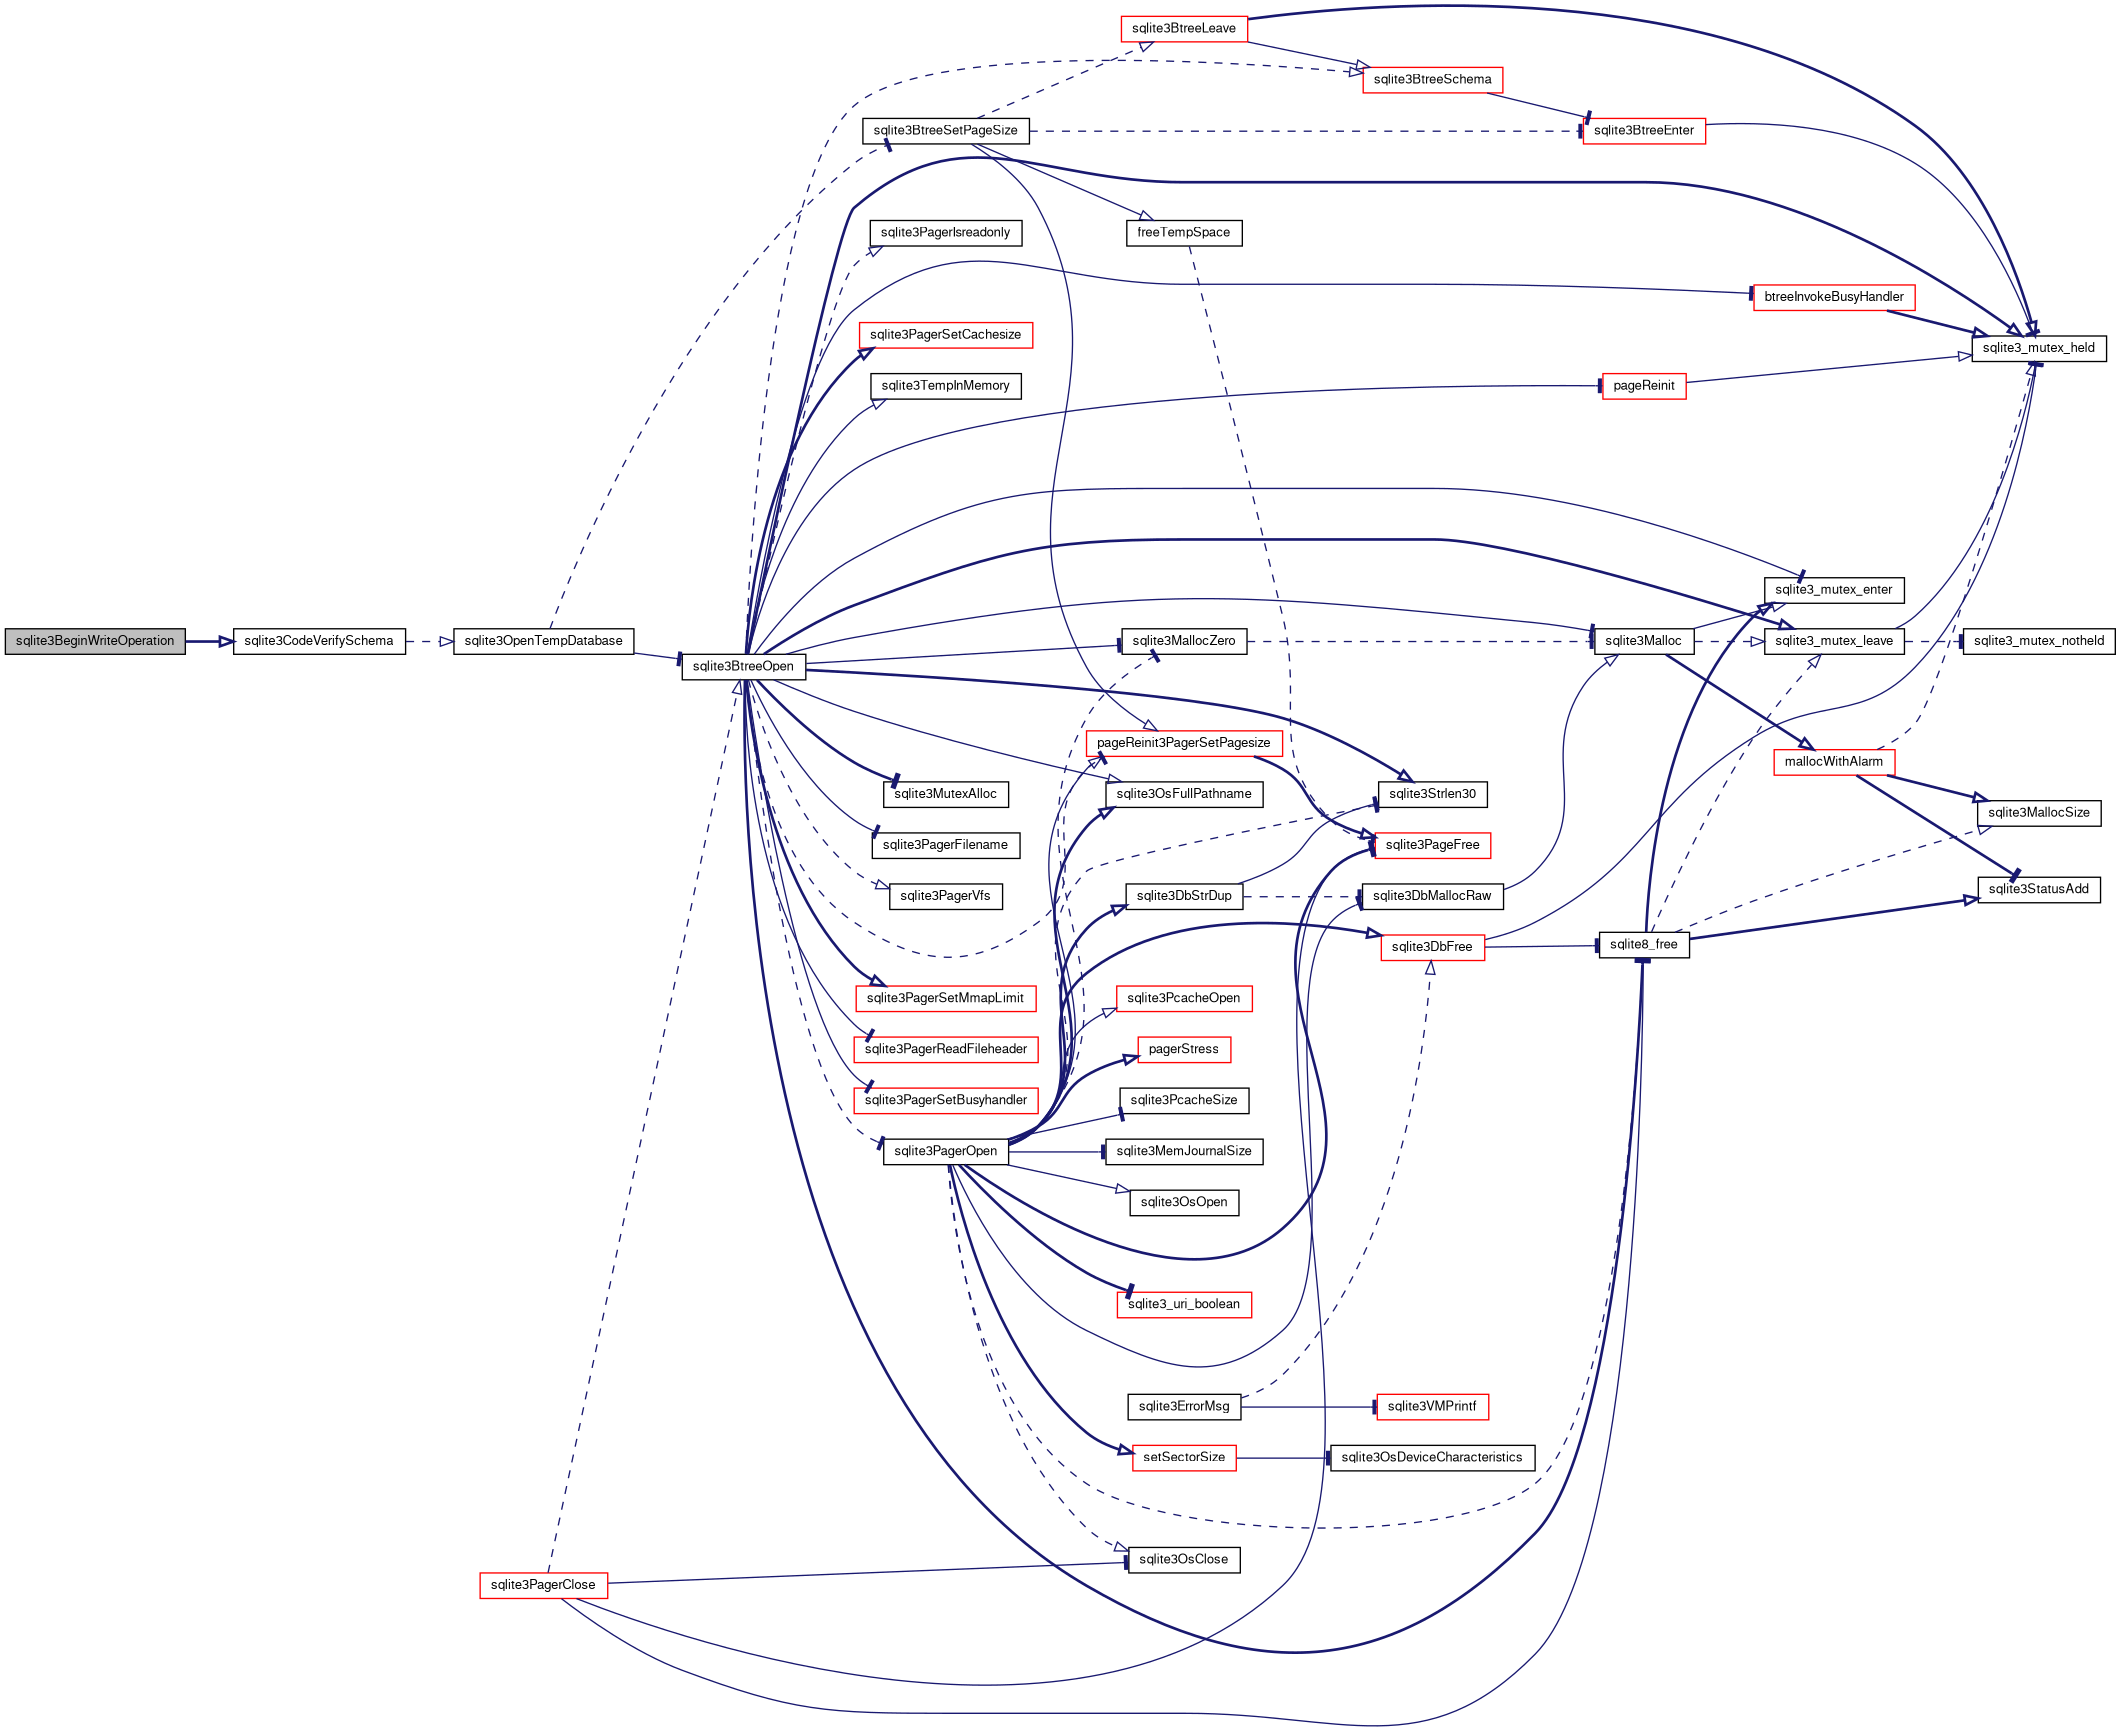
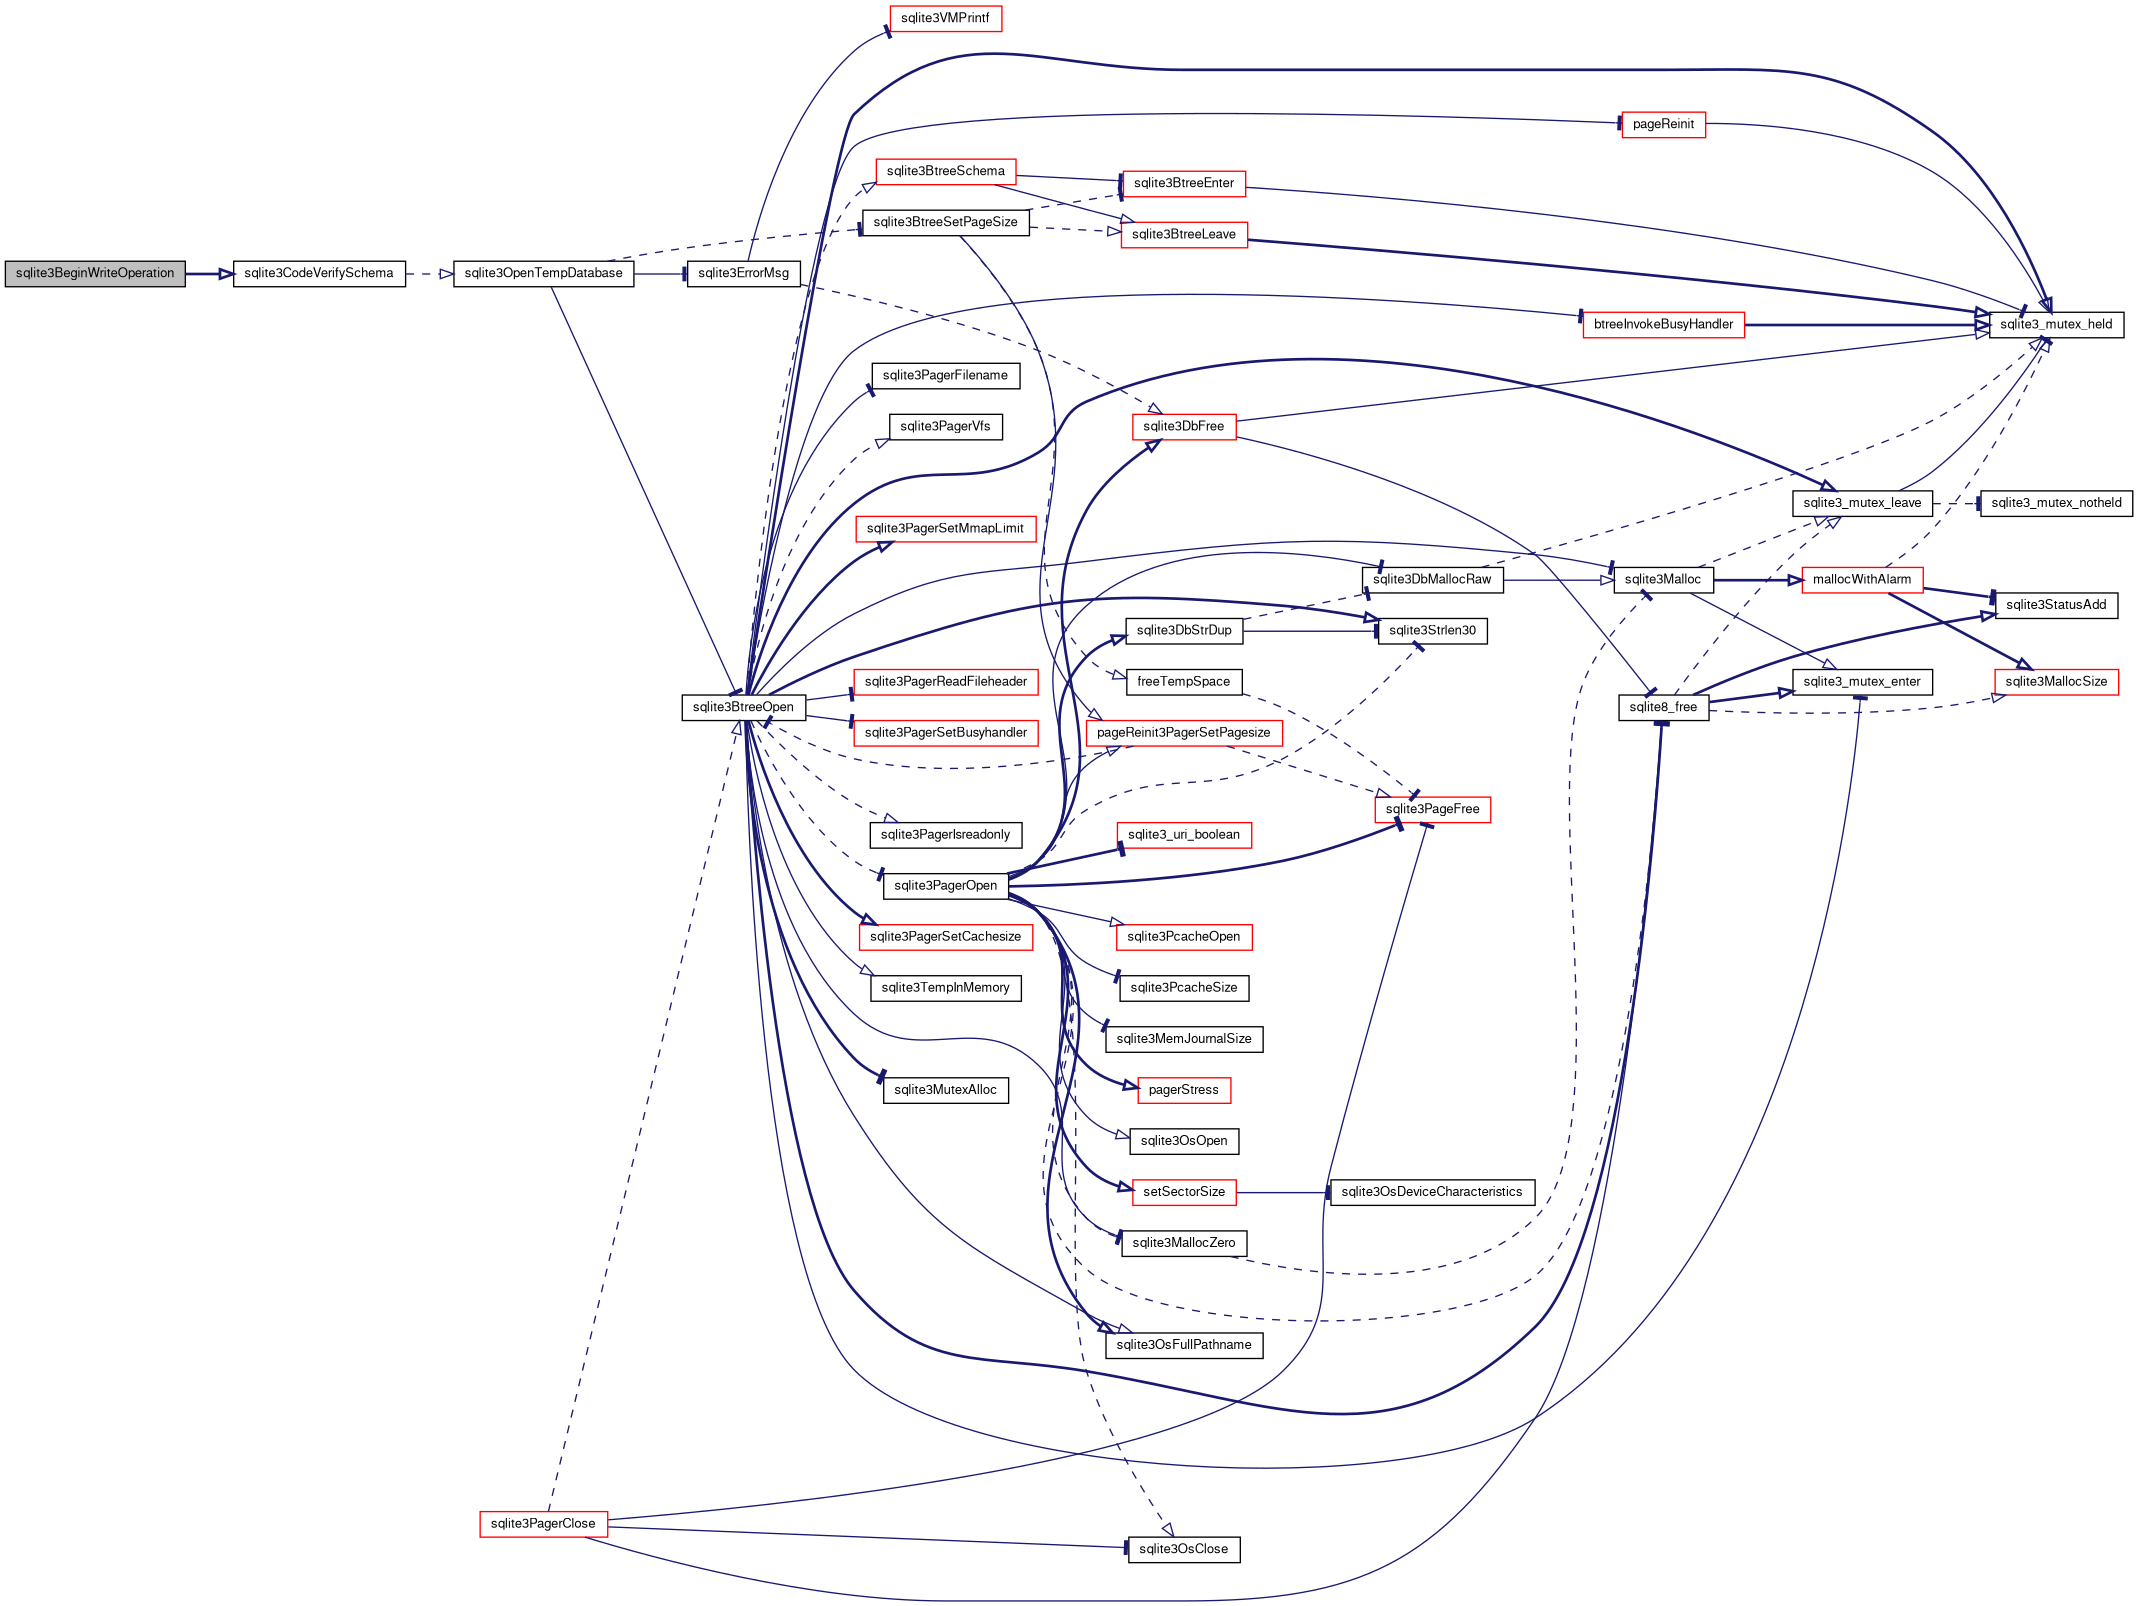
(1302, 53) -> (1045, 198)
(1059, 180) -> (1054, 455)
none -> (657, 274)
none -> (1768, 482)
(1831, 709) -> (1606, 378)
(1290, 775) -> (1302, 770)
(2039, 813) -> (2057, 682)
(903, 948) -> (950, 768)
